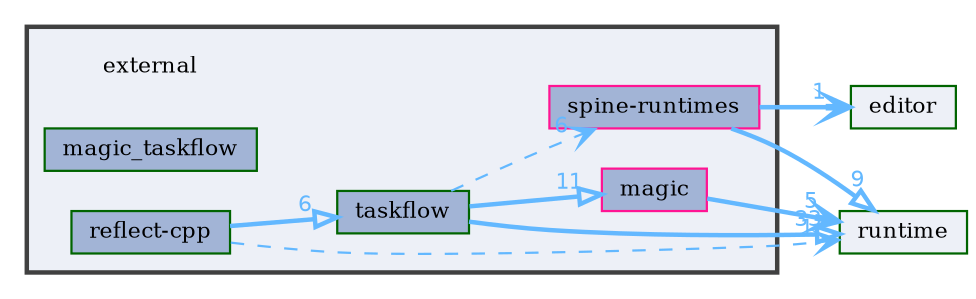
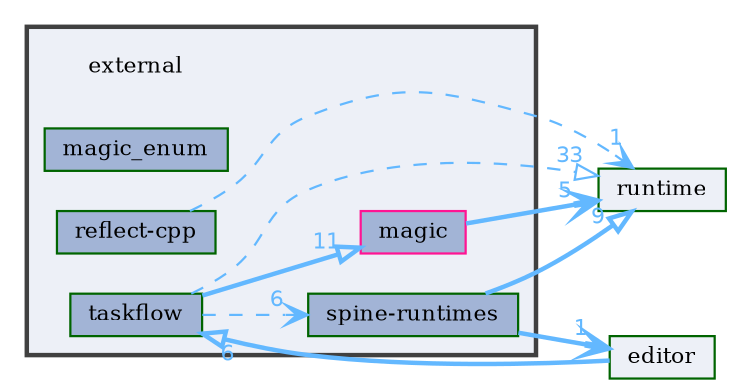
(654, 107) -> (413, 315)
(151, 150) -> (136, 150)
(272, 223) -> (416, 363)
(643, 234) -> (361, 174)
